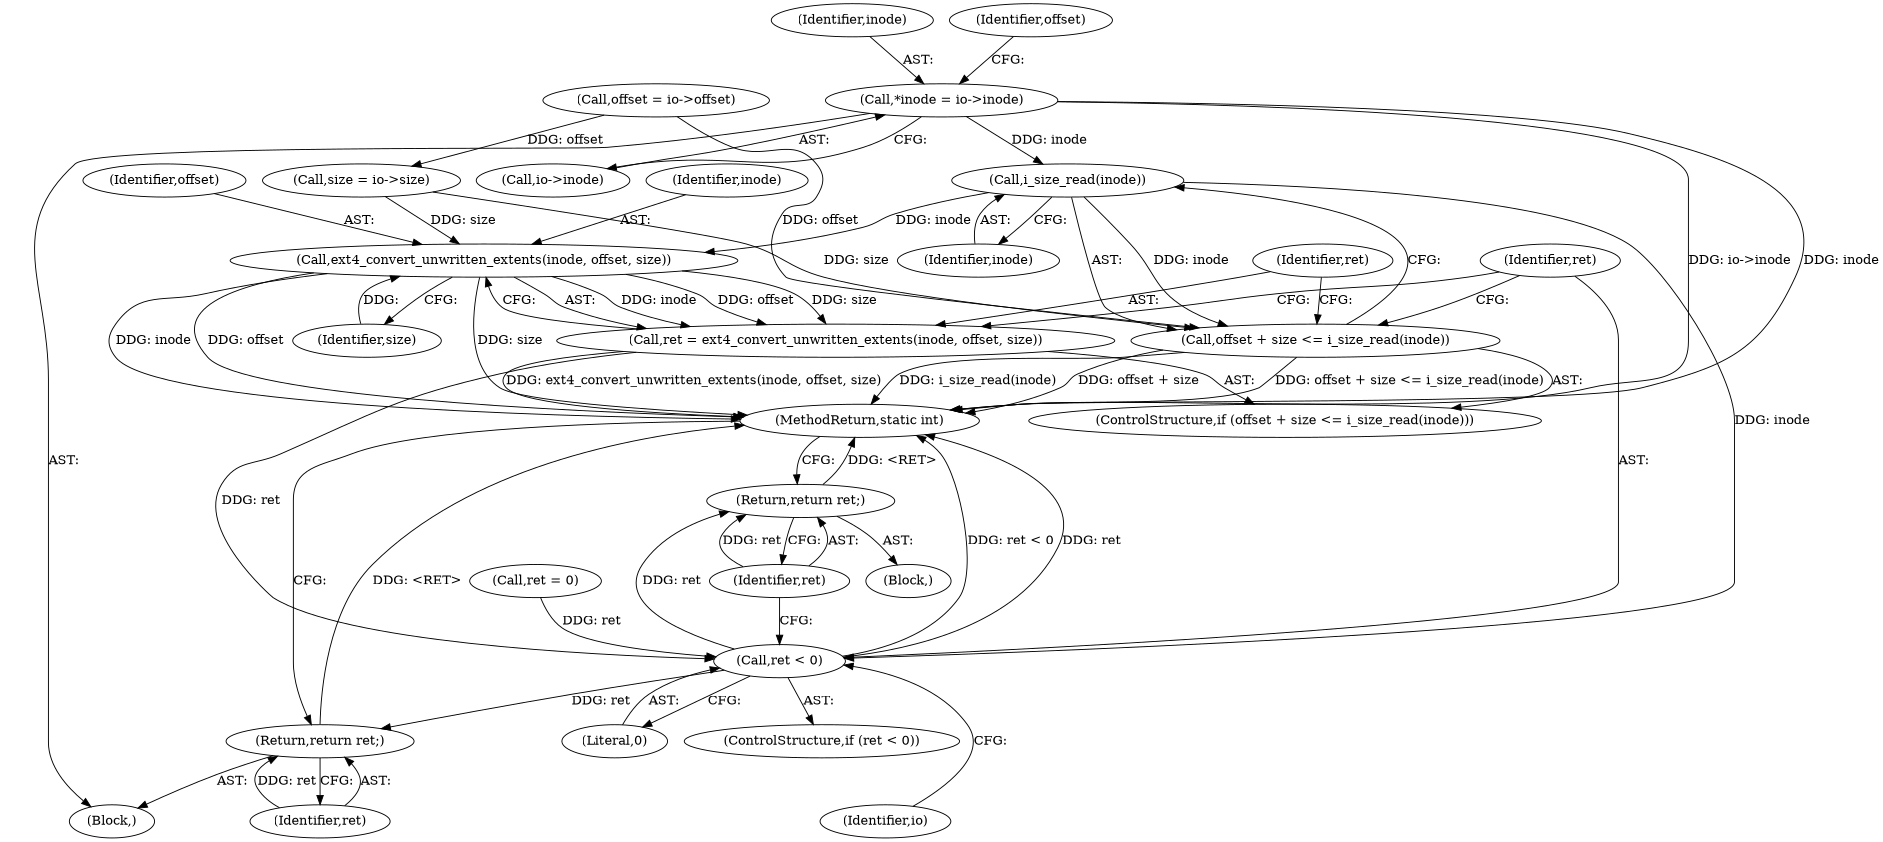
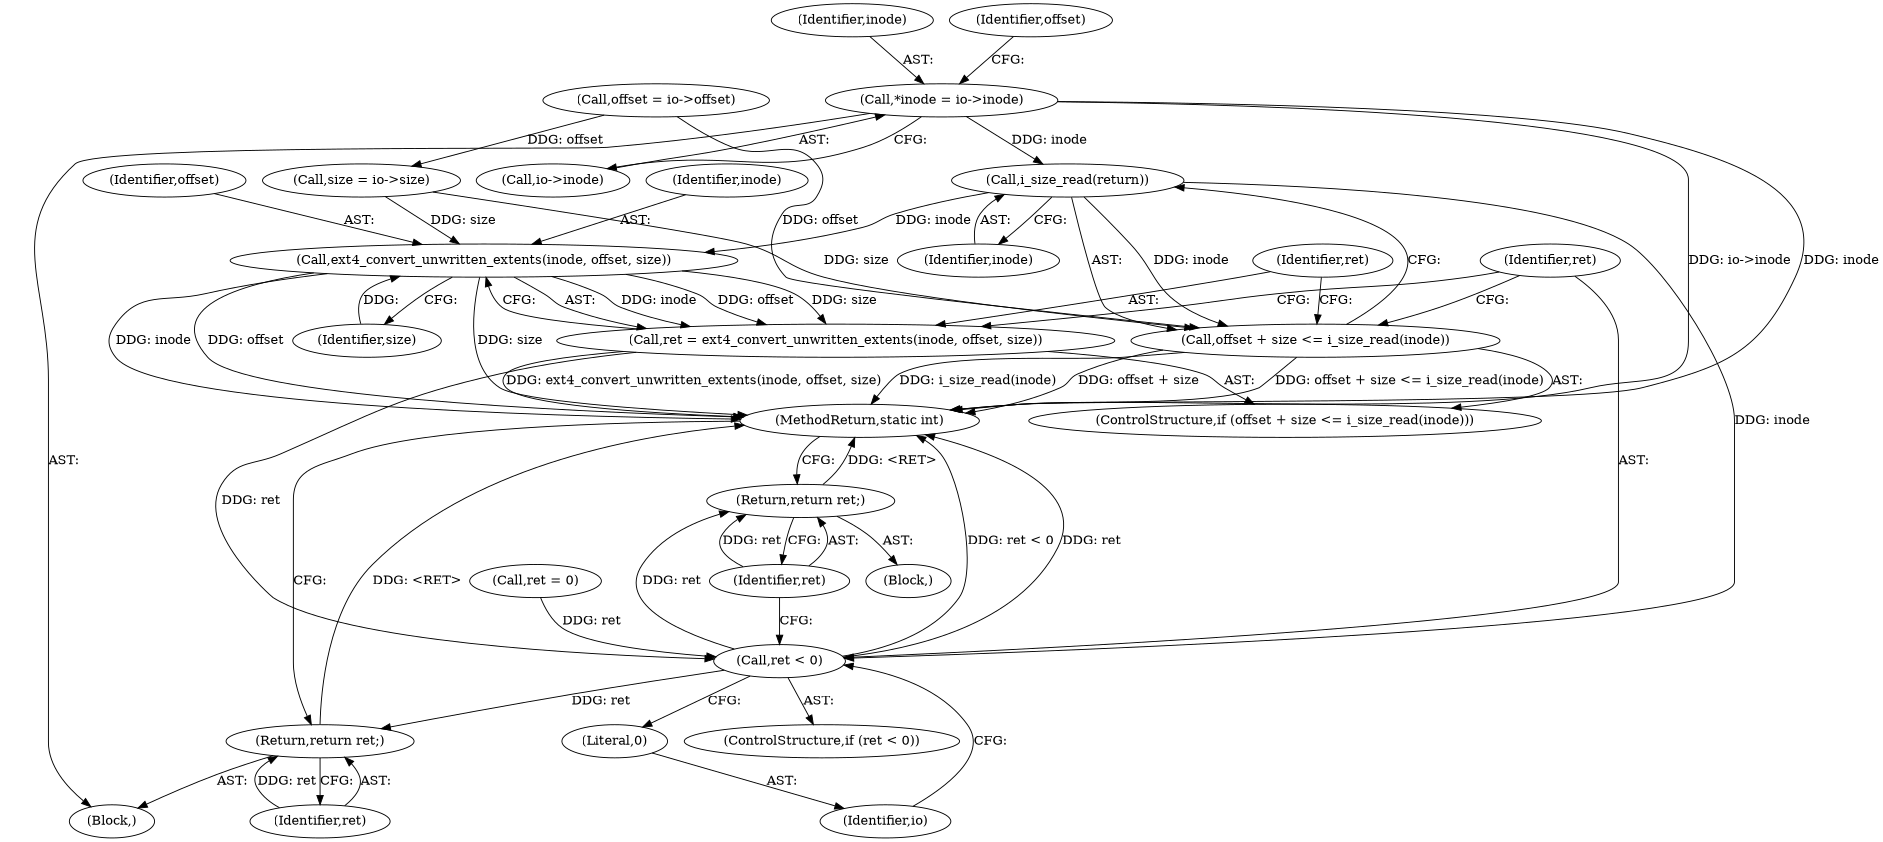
(1068, 180) -> (1068, 180)
(660, 688) -> (744, 779)
